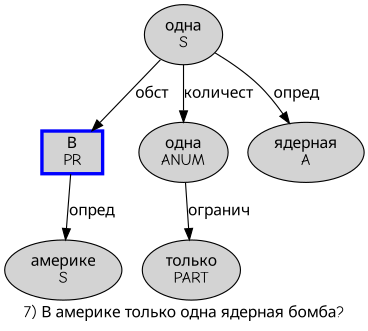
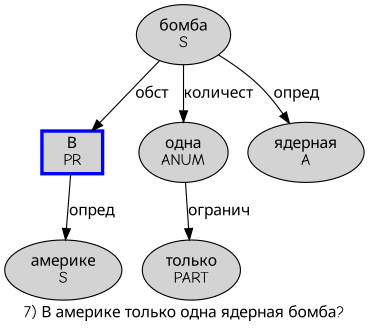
(184, 35) -> (184, 35)
